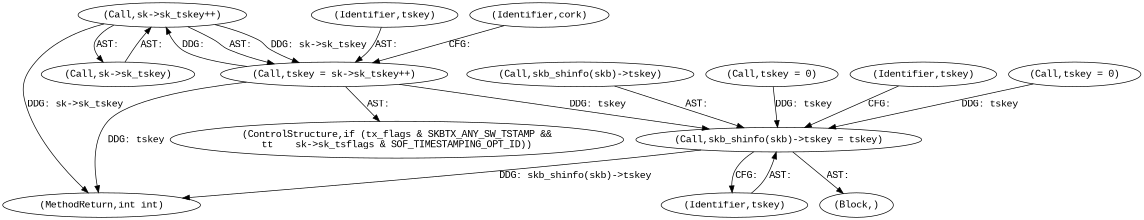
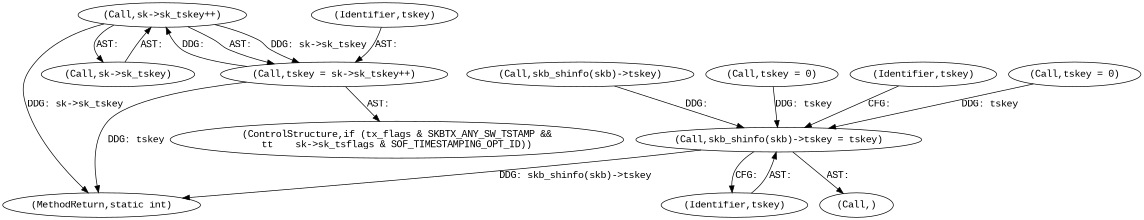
(539, 15) -> none
(700, 104) -> (700, 104)
(551, 106) -> none
(102, 205) -> (102, 205)
(857, 205) -> (857, 205)
